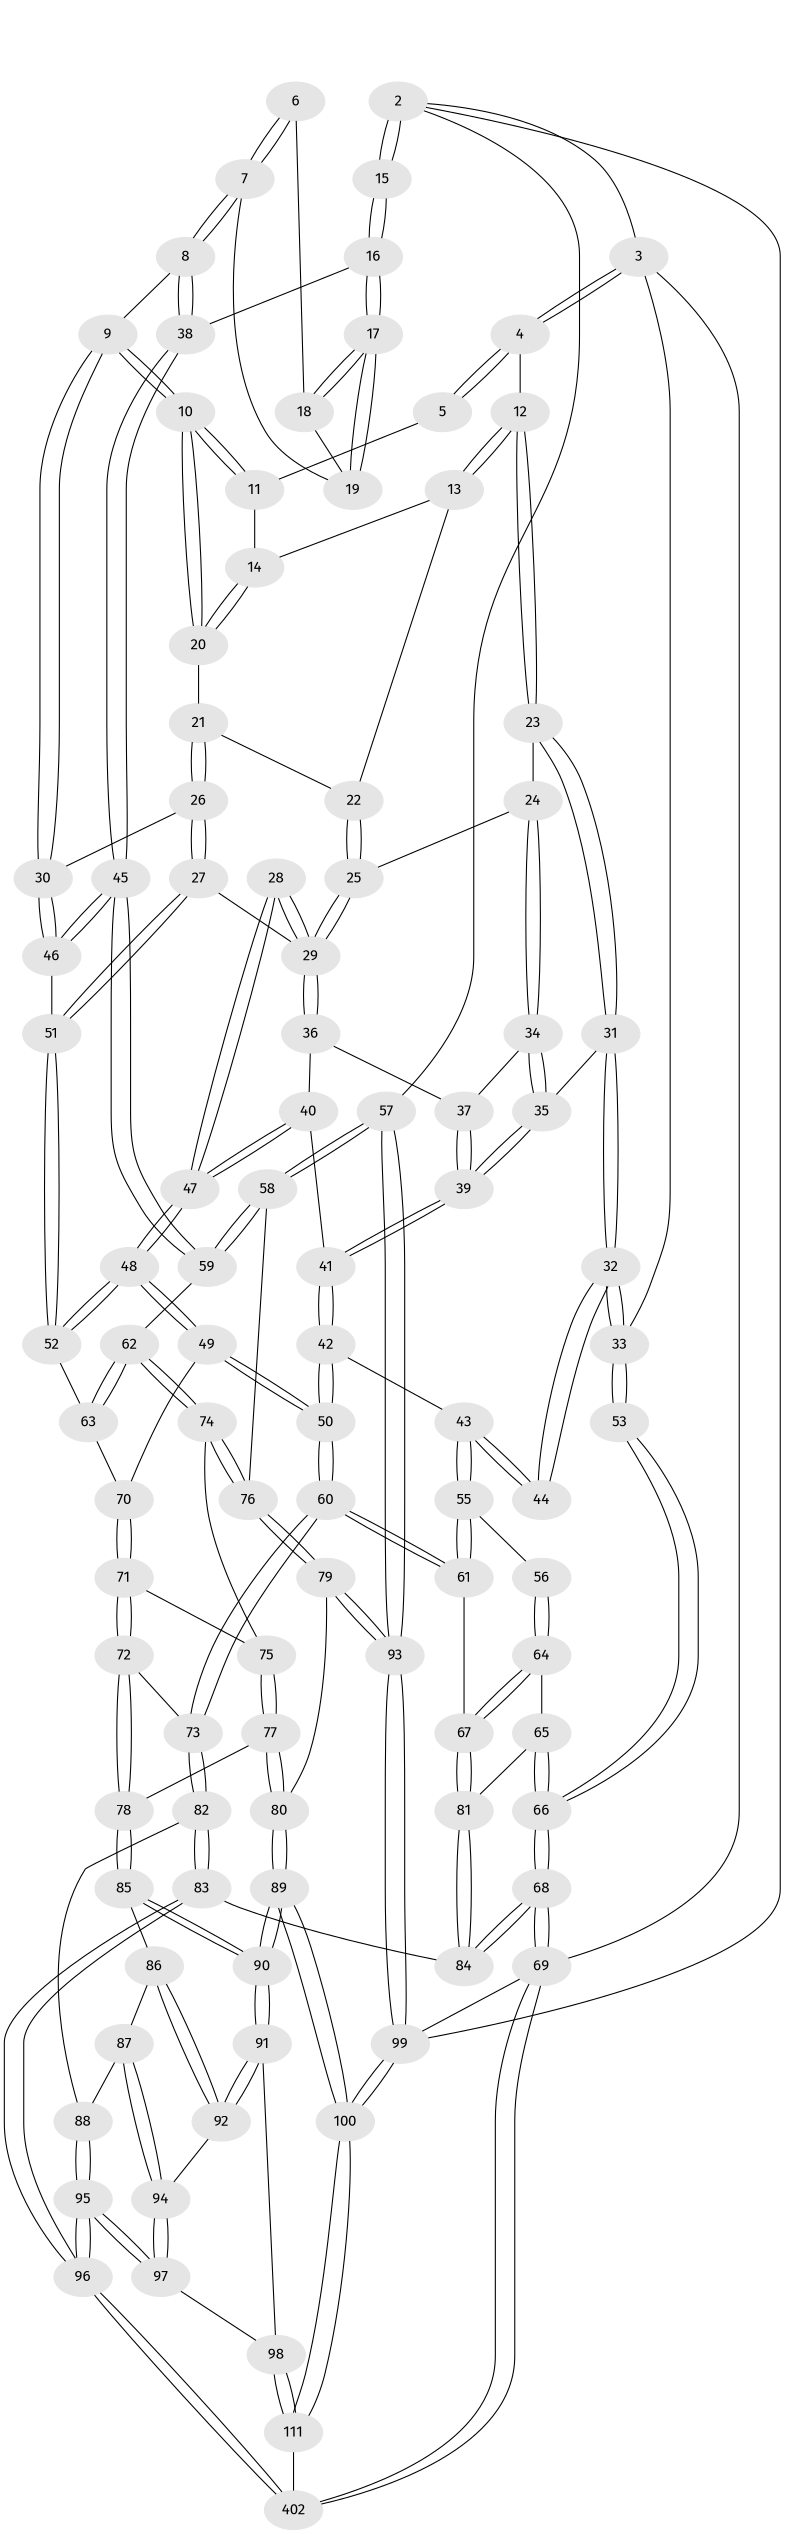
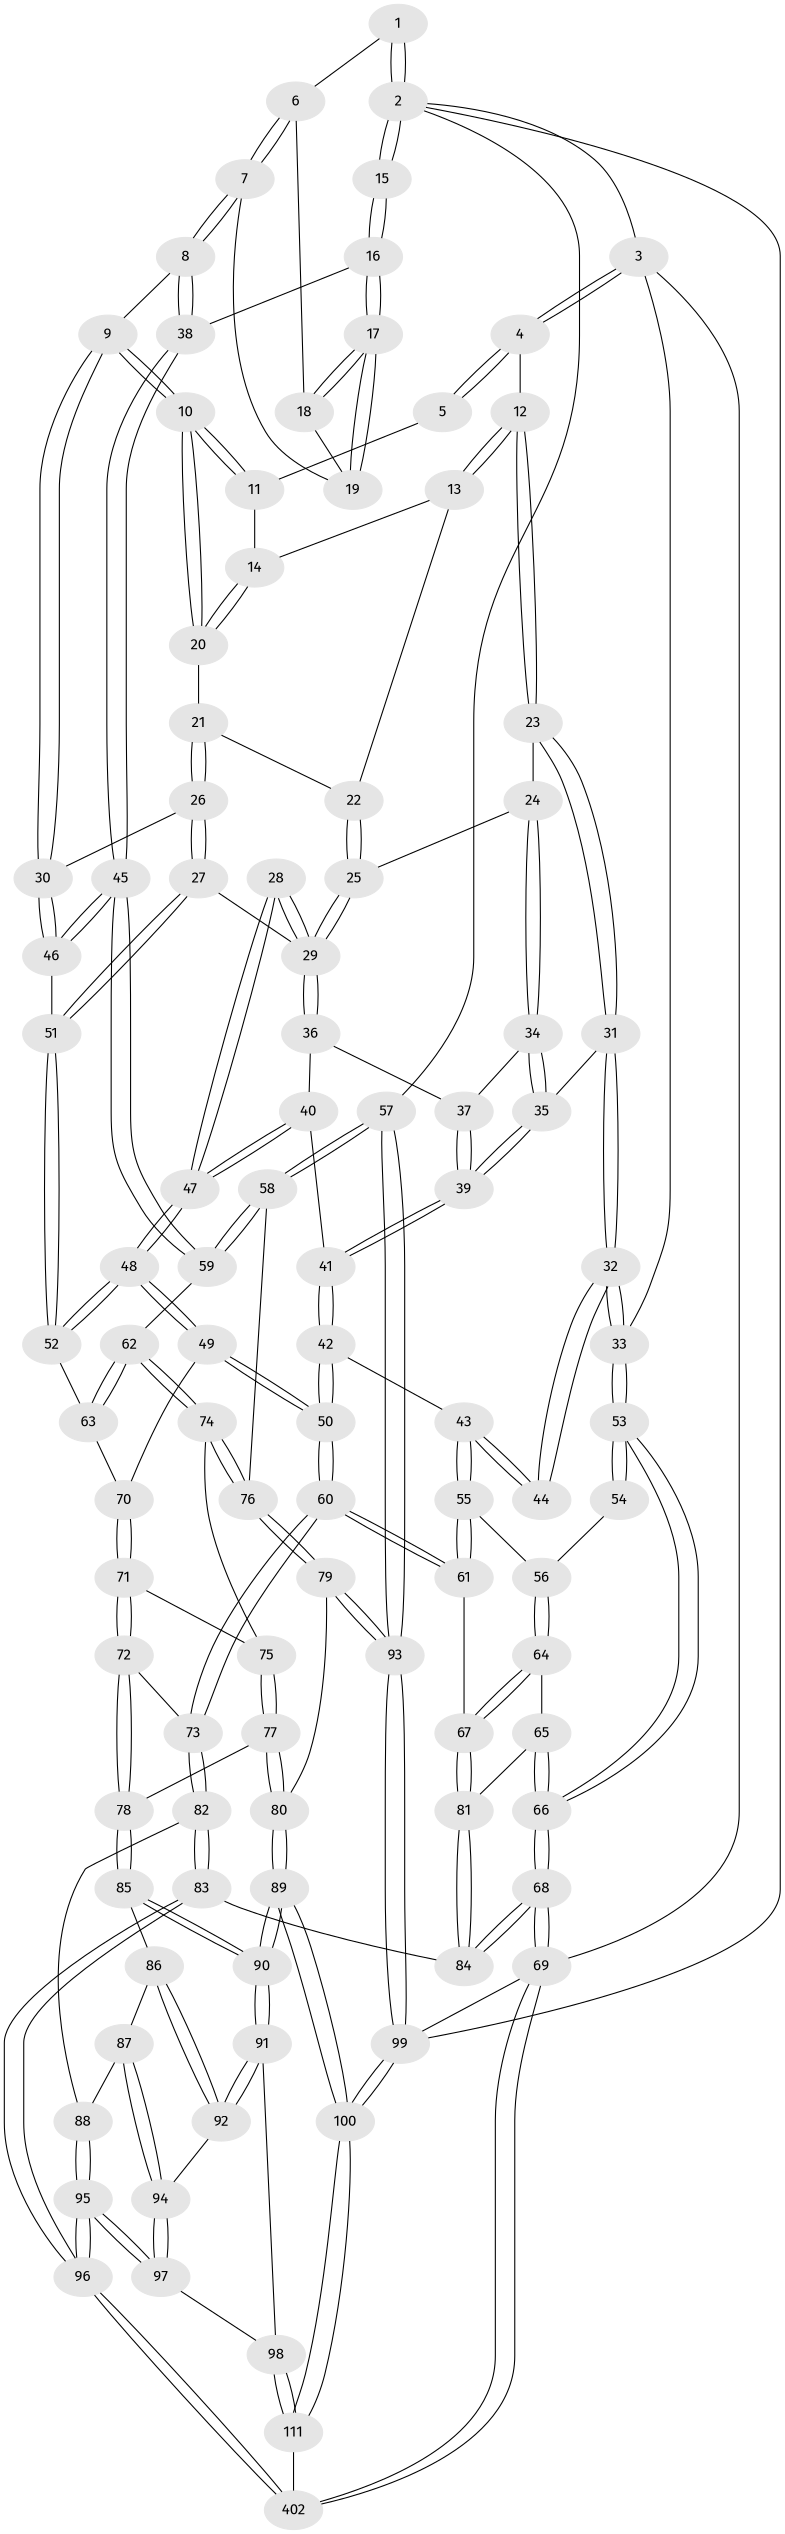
none -> (398, 24)
none -> (619, 1500)
